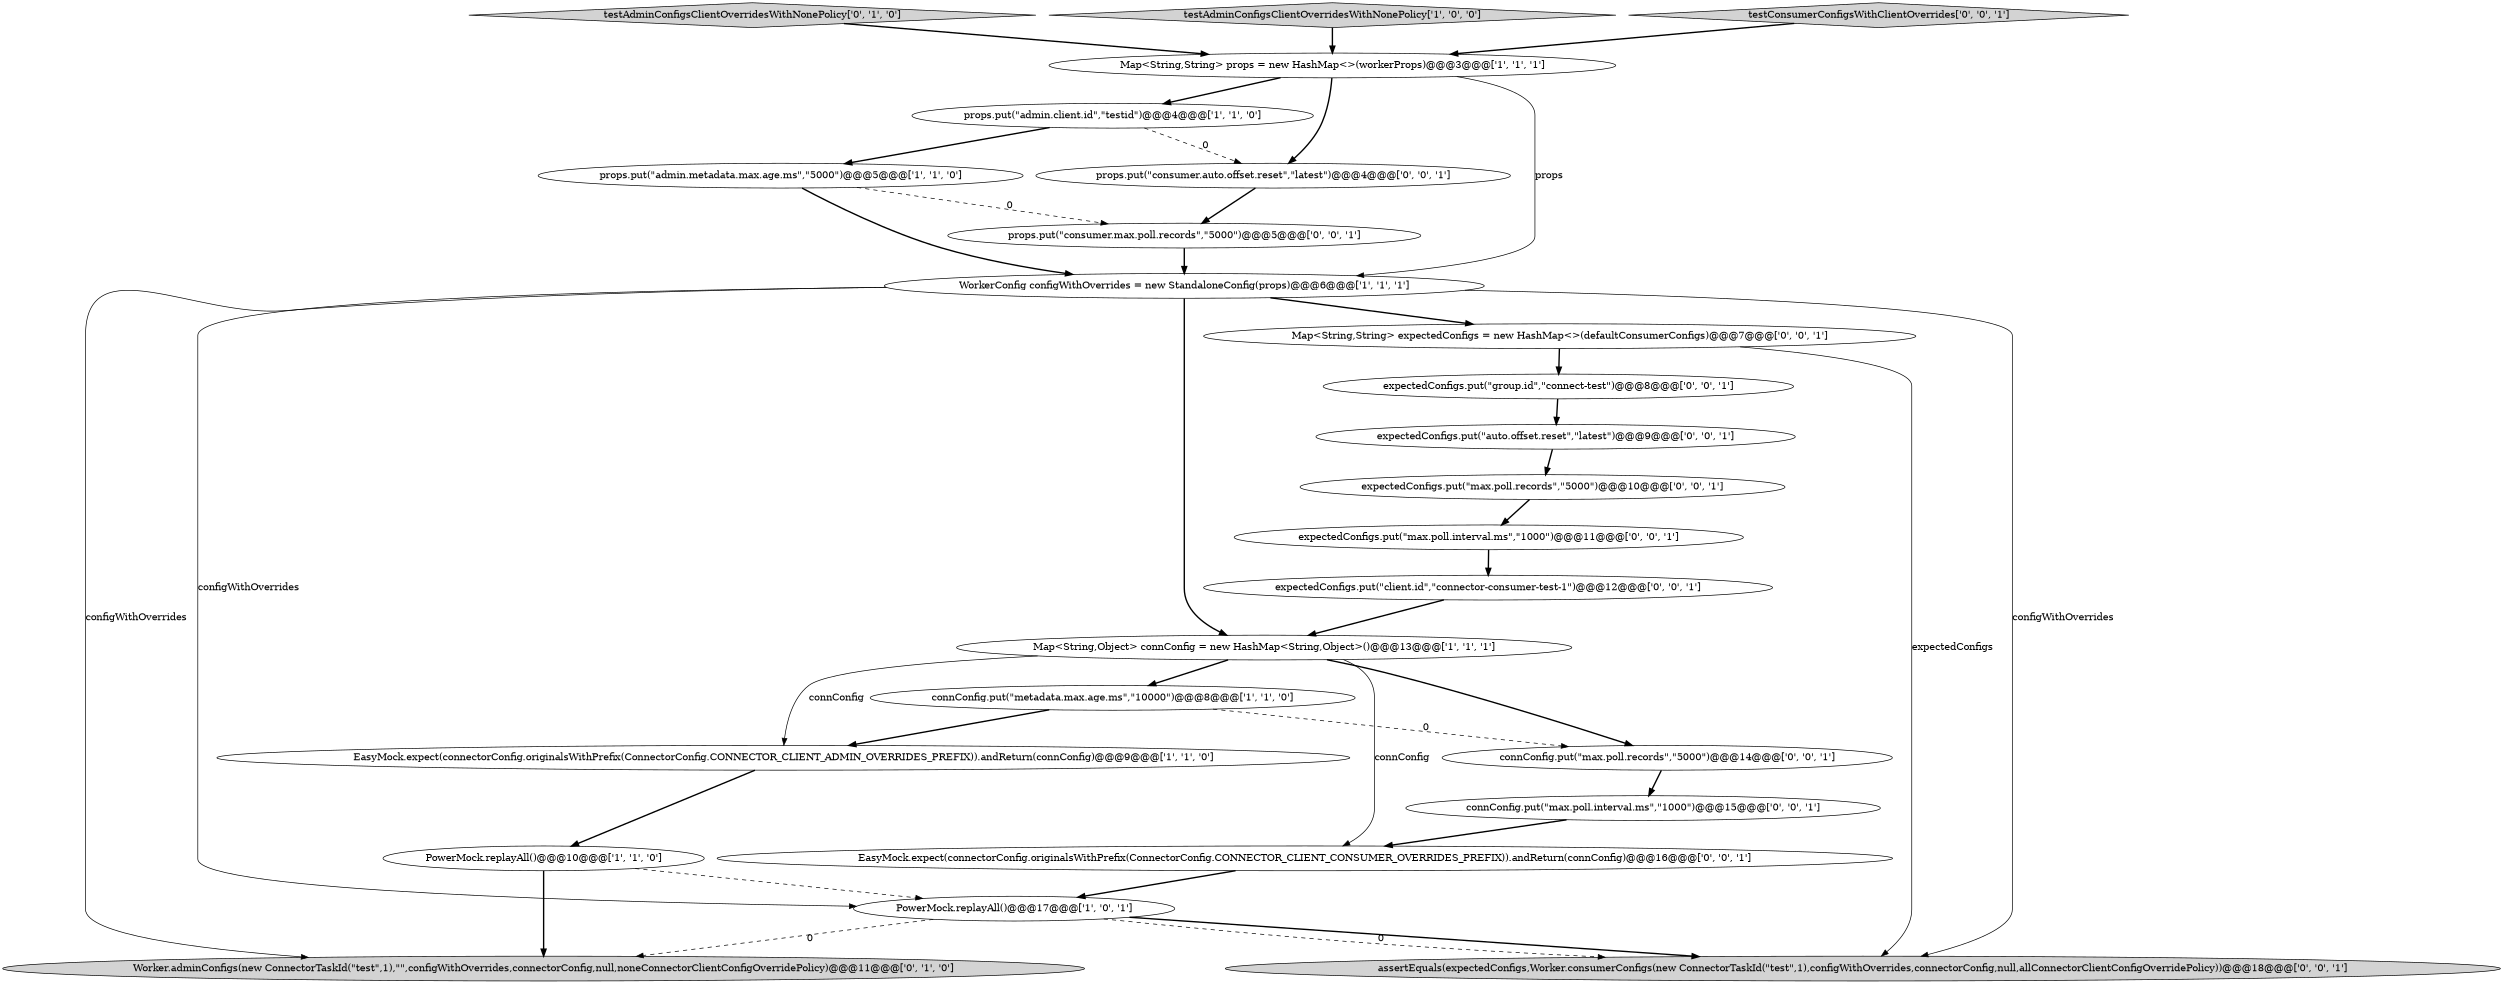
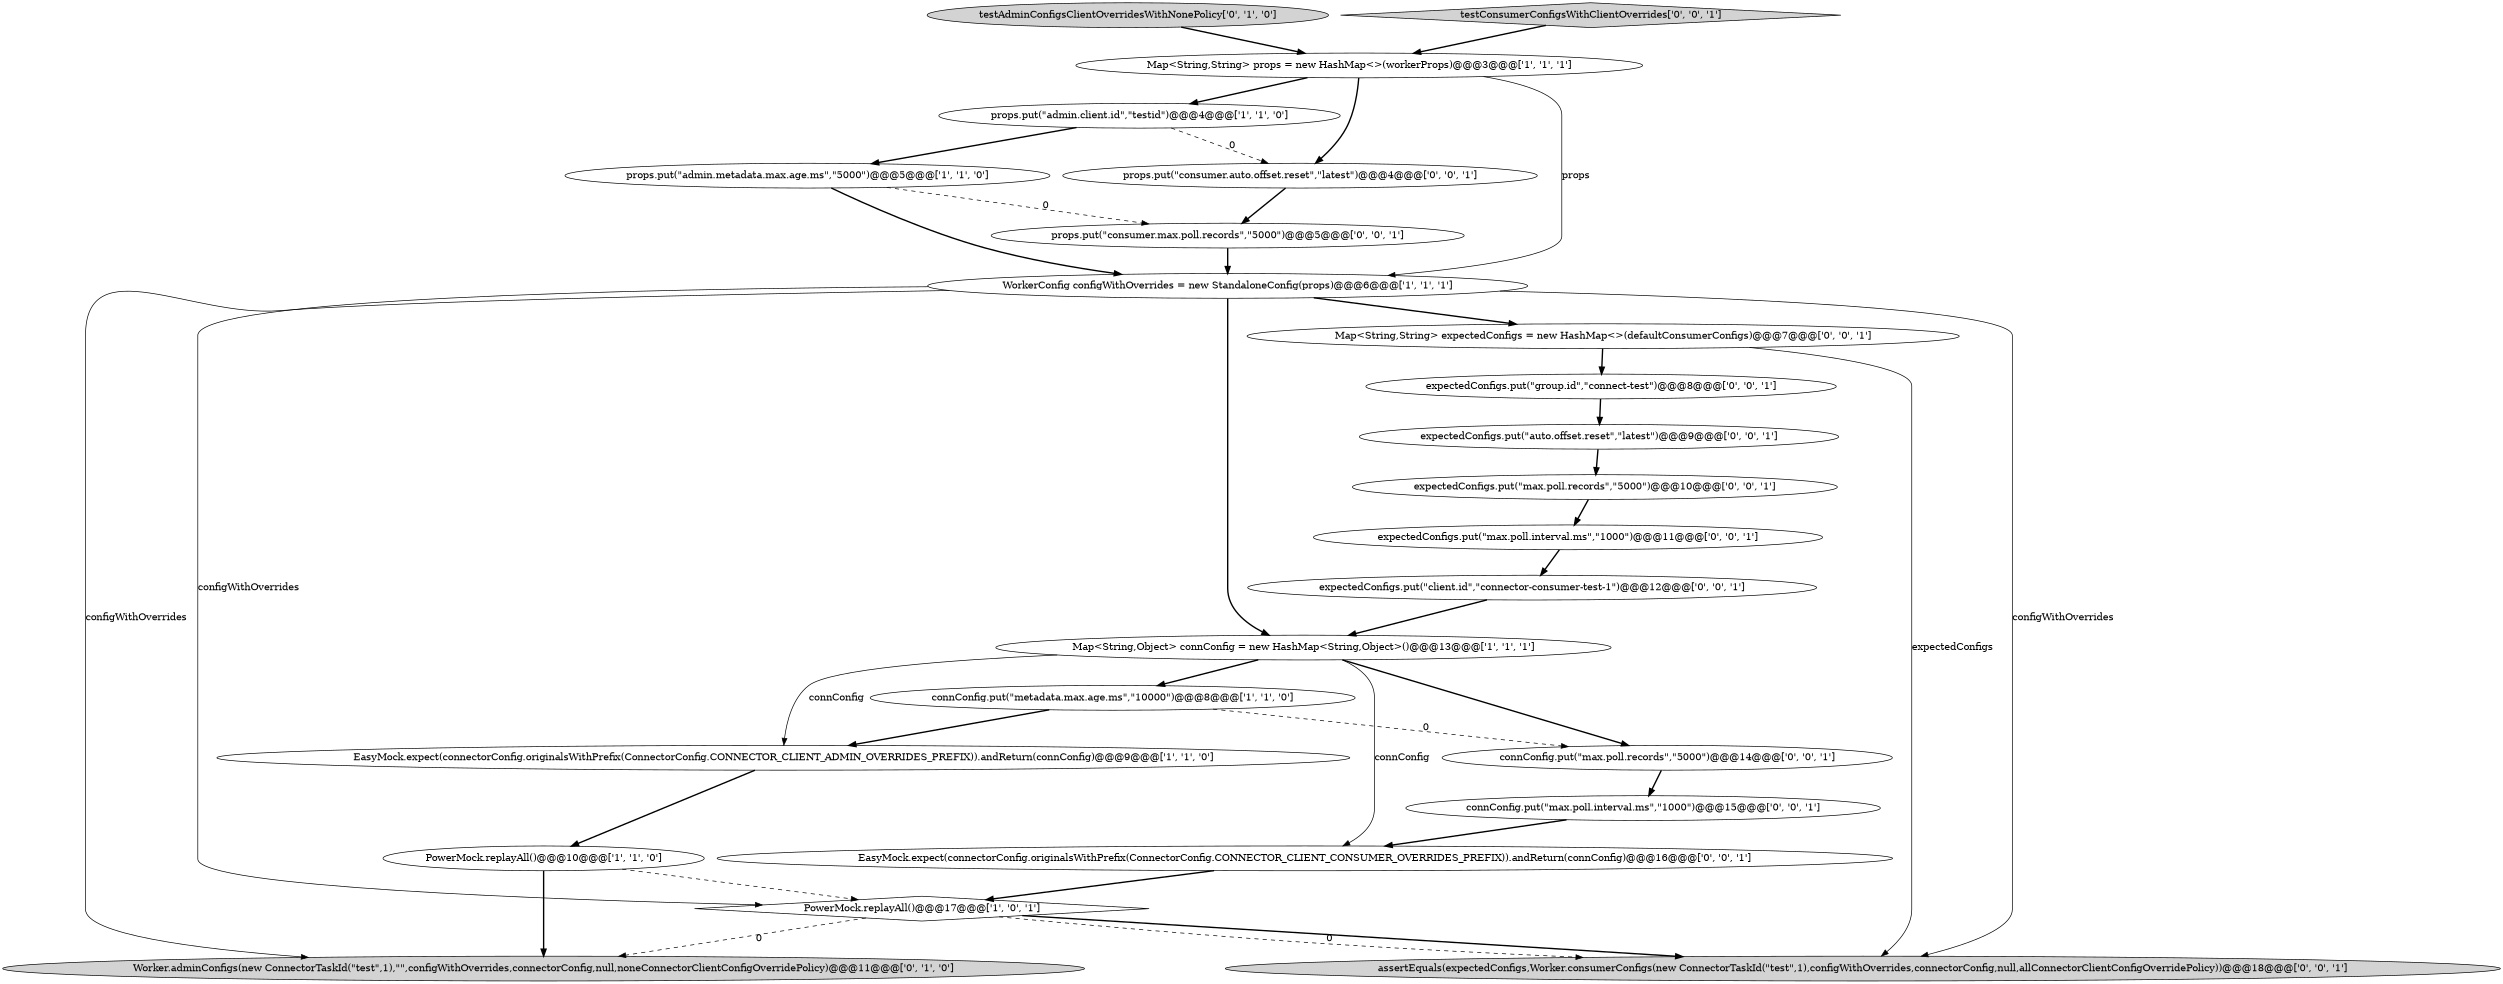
(752, 15) -> (1128, 15)
(1332, 15) -> none
(1014, 909) -> (922, 909)
